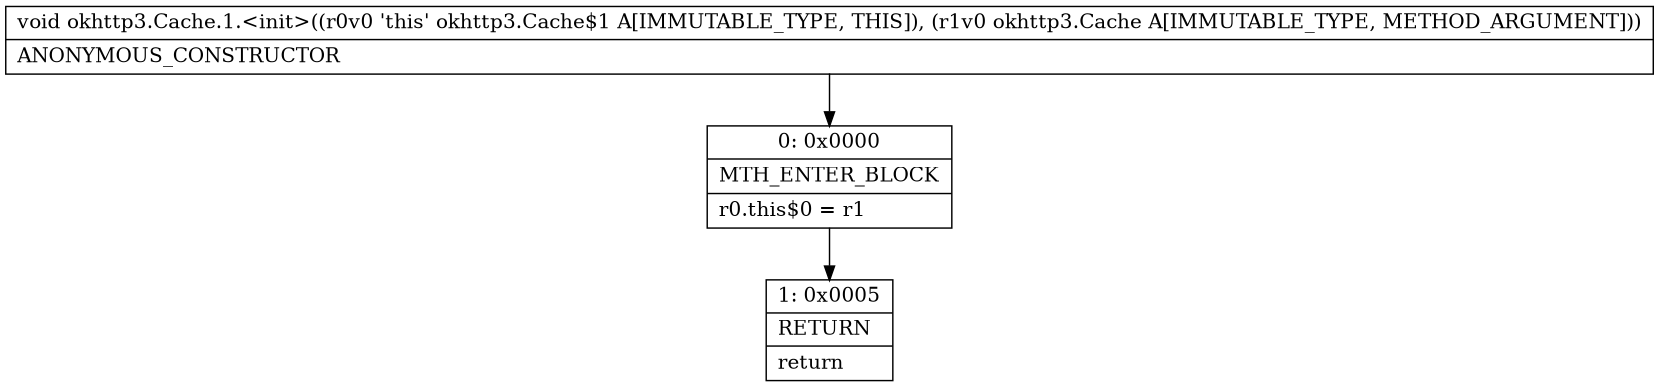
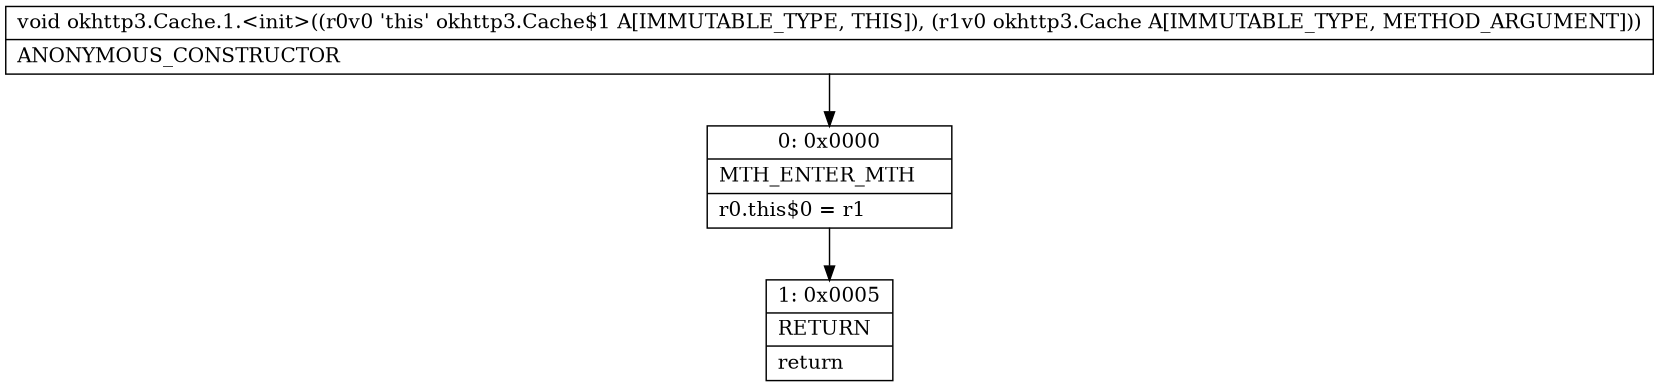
(830, 176) -> (817, 176)
